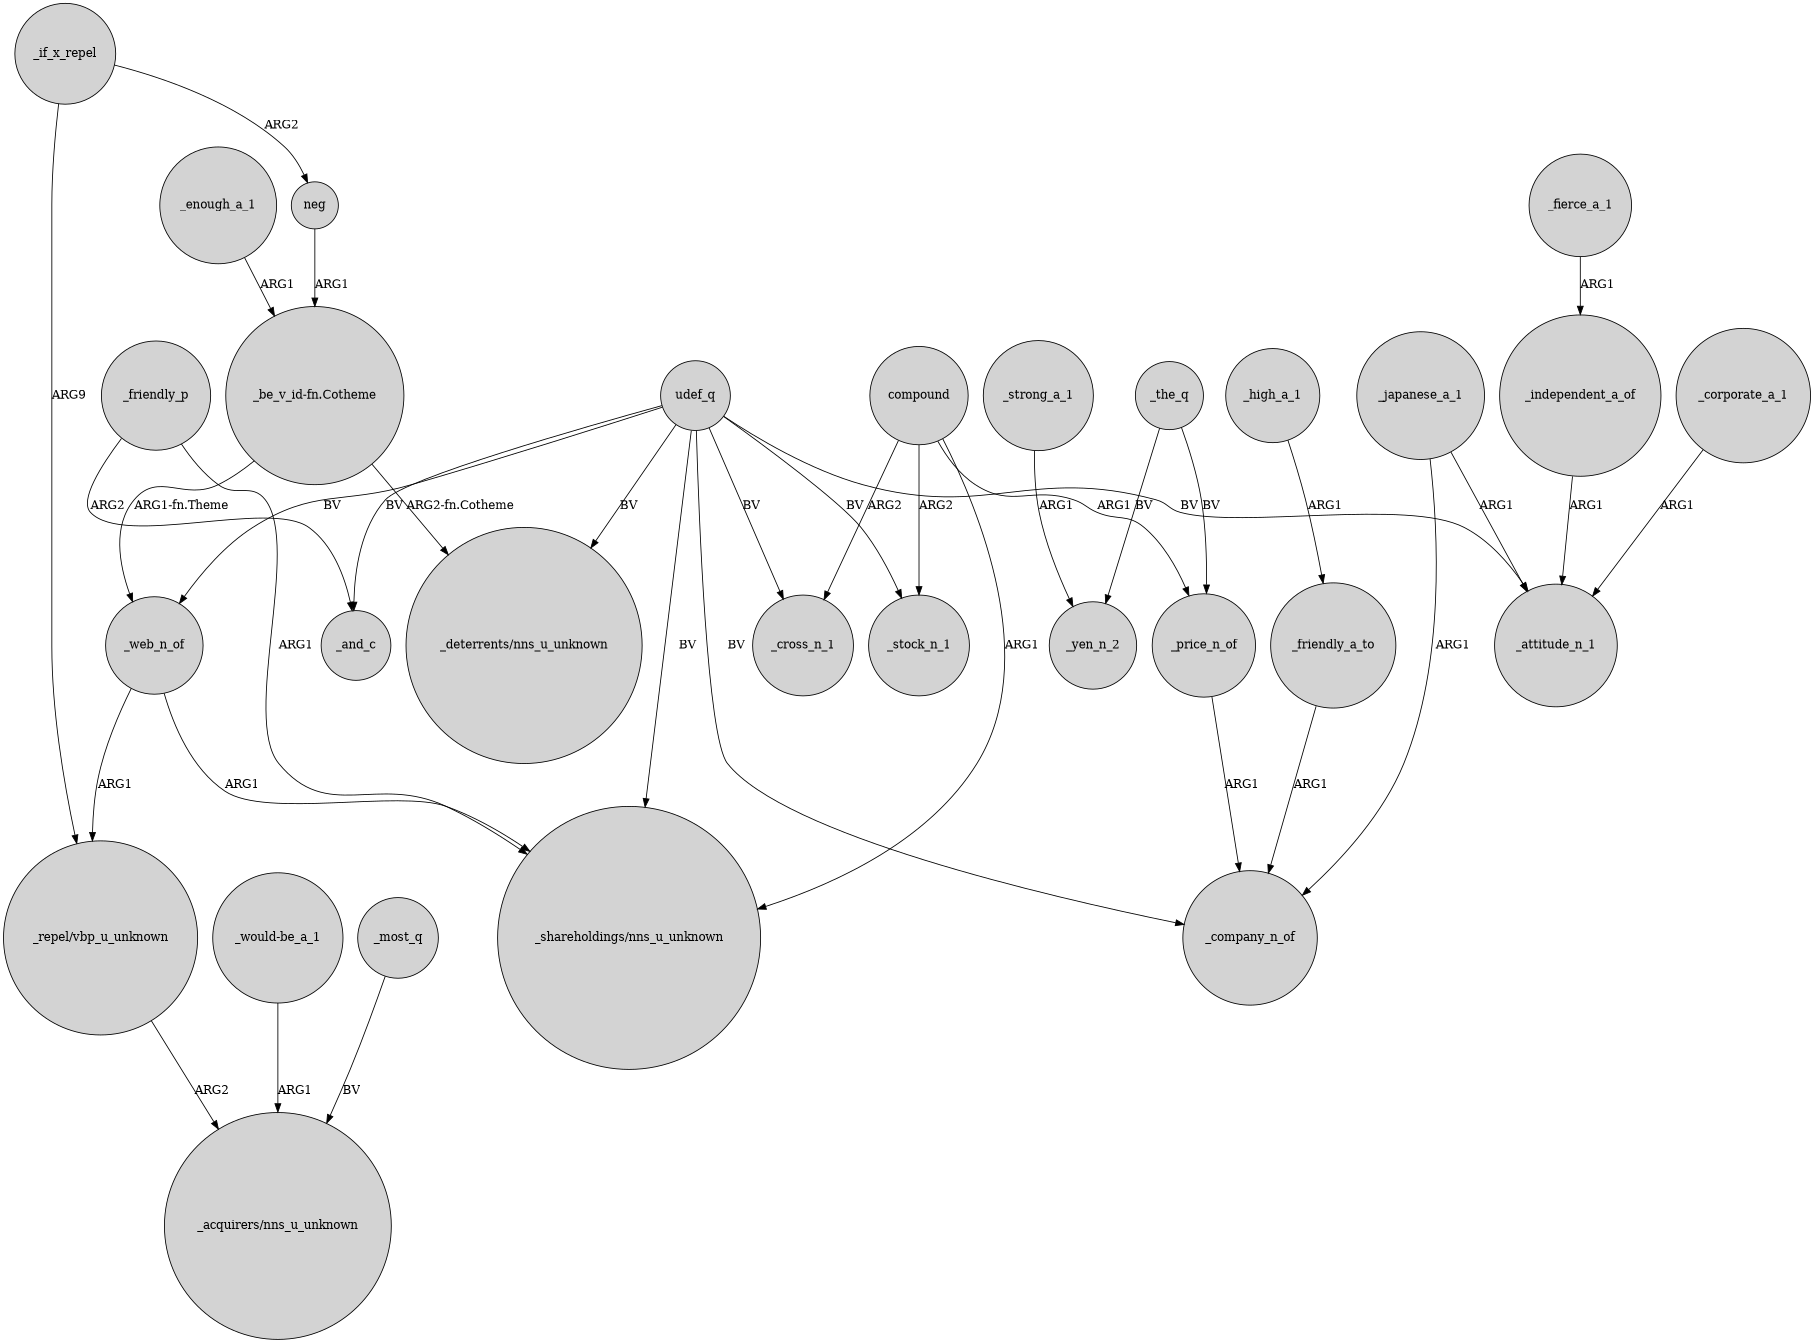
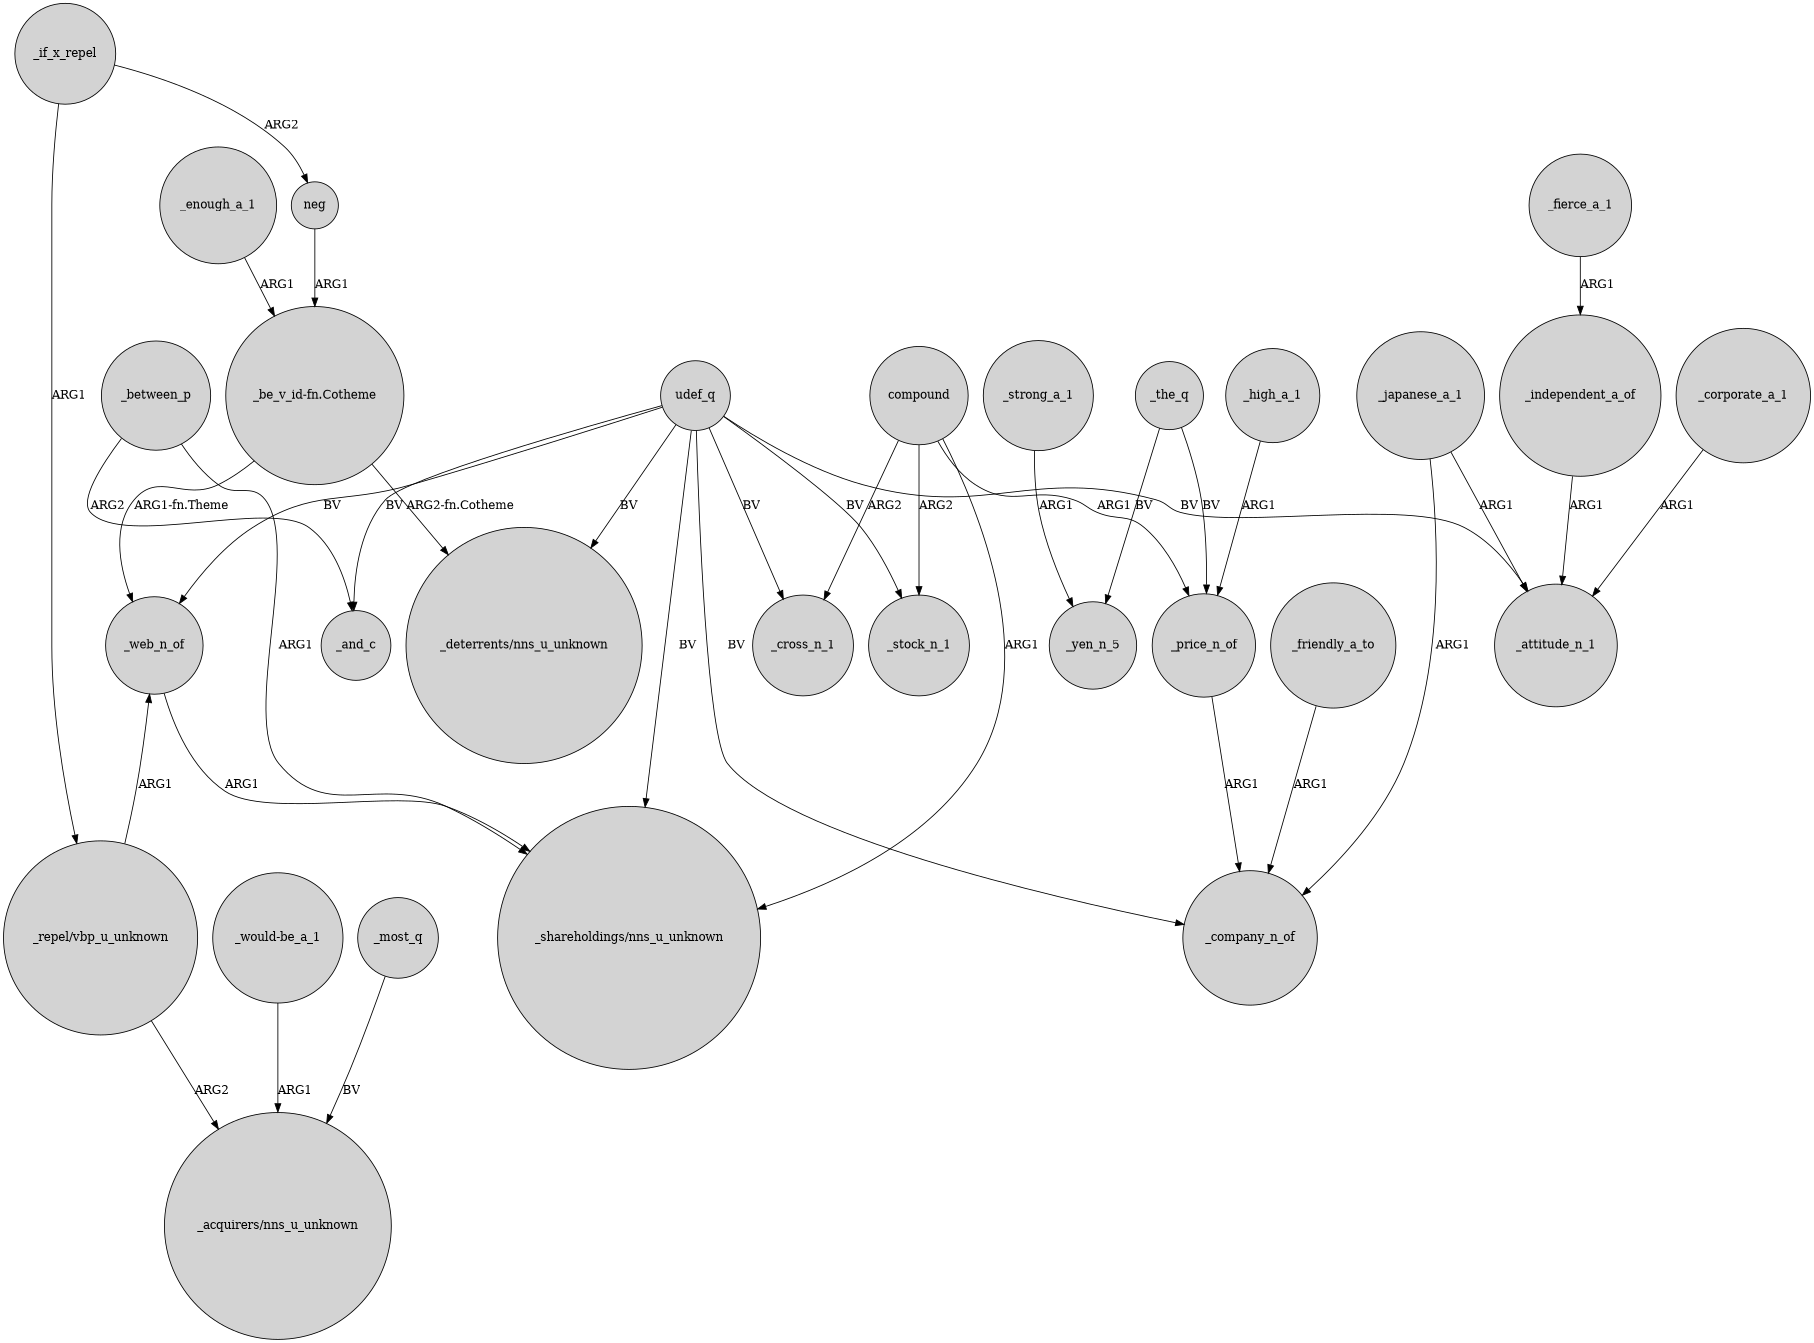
(69, 396) -> (69, 396)
(156, 396) -> (156, 396)
(1307, 507) -> (1241, 510)
(1093, 645) -> (1093, 645)
(103, 758) -> (139, 774)
